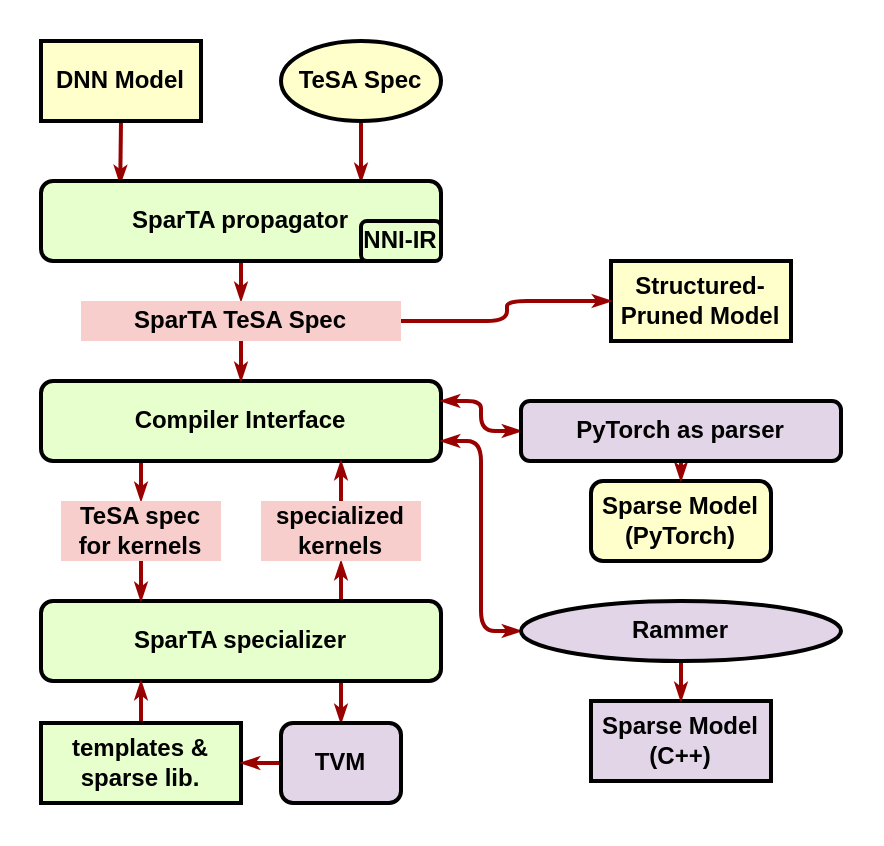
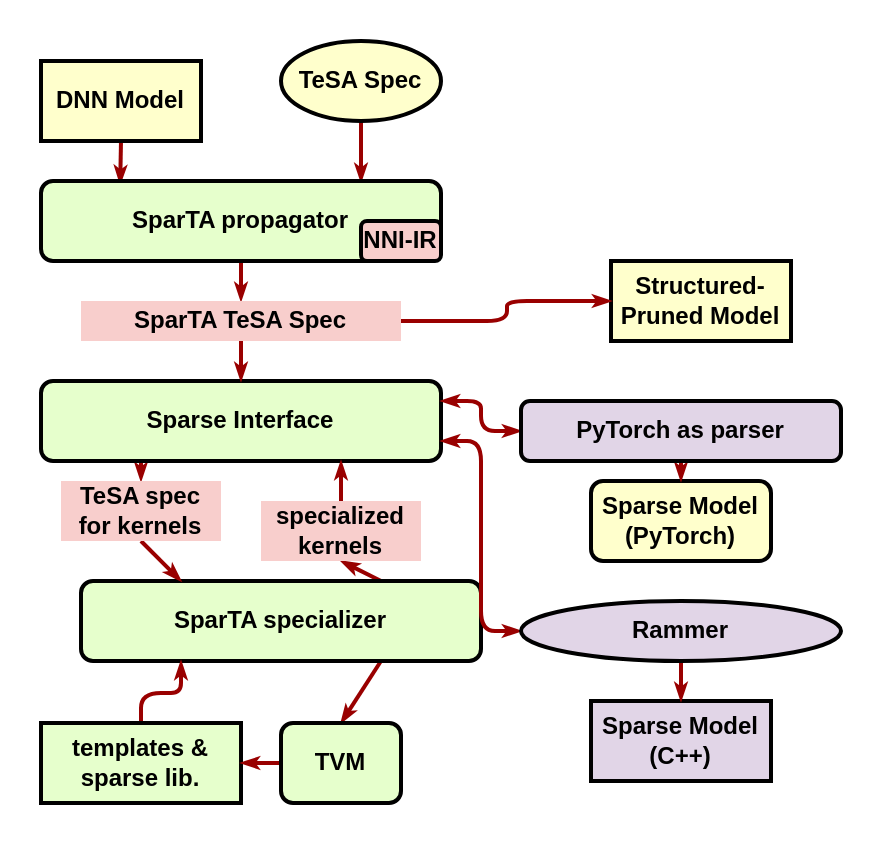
(121, 81) -> (121, 101)
(401, 241) -> (401, 241)
(241, 421) -> (241, 421)
(141, 531) -> (141, 511)
(241, 641) -> (281, 621)
(341, 763) -> (341, 763)
